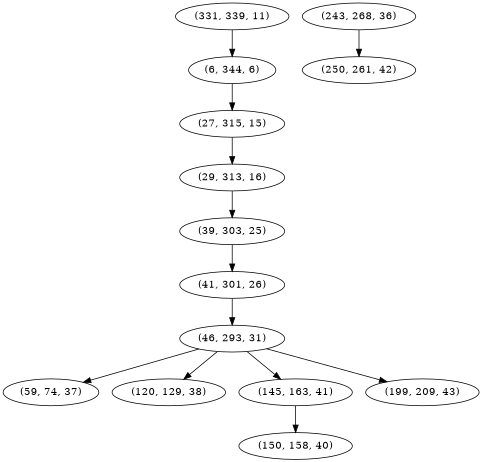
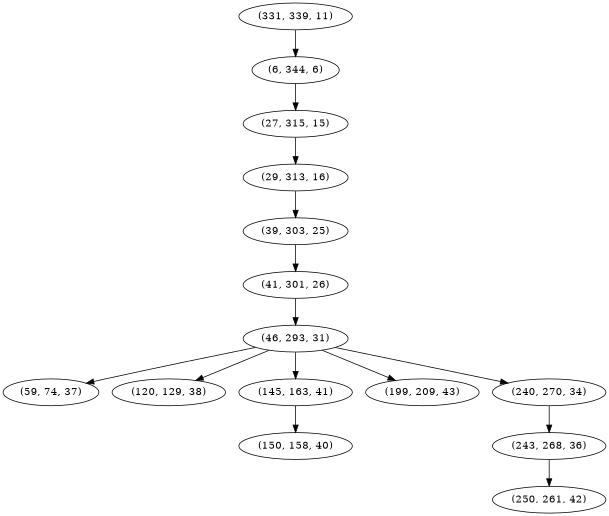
none -> (549, 392)
